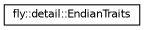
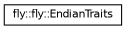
(72, 15) -> (63, 15)
